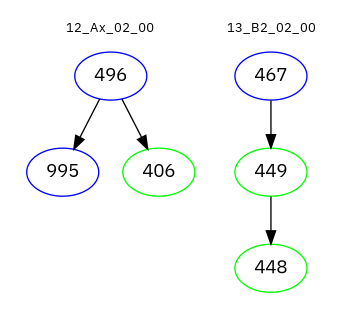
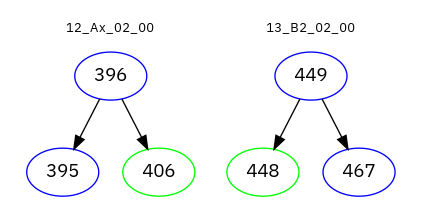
(111, 76) -> (111, 76)
(271, 118) -> (332, 118)
(63, 172) -> (63, 172)
(271, 172) -> (311, 76)
